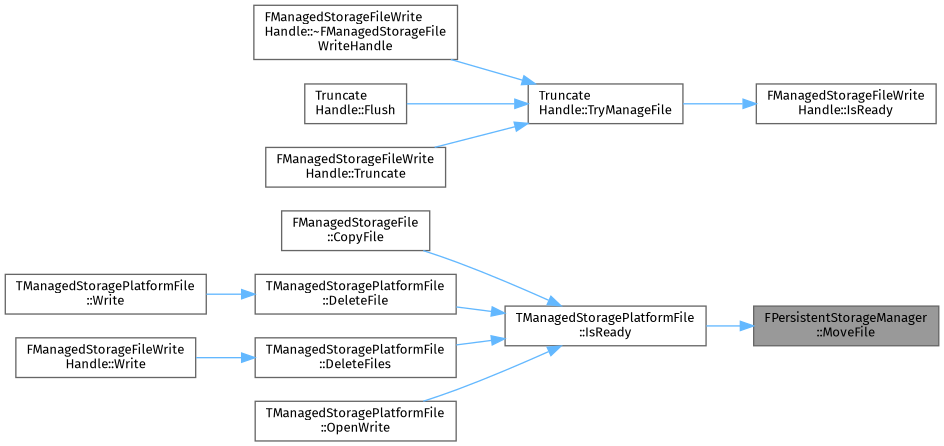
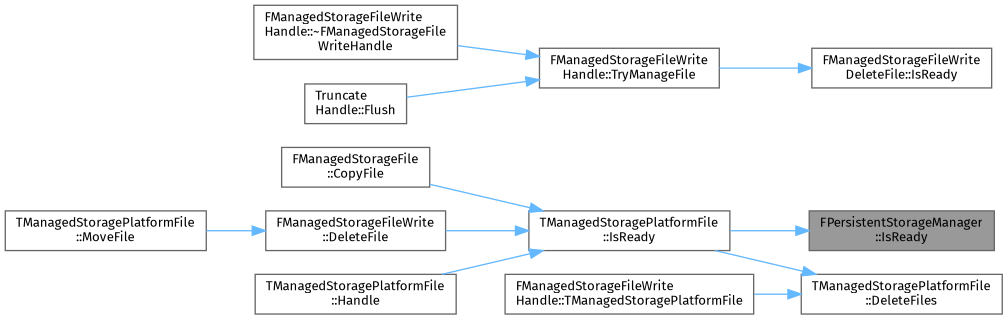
(606, 104) -> (629, 68)
(846, 104) -> (902, 68)
(356, 167) -> none
(106, 294) -> (106, 231)
(356, 294) -> (356, 231)
(846, 326) -> (902, 231)
(474, 343) -> (759, 261)
(106, 358) -> (629, 294)
(356, 421) -> (356, 294)
